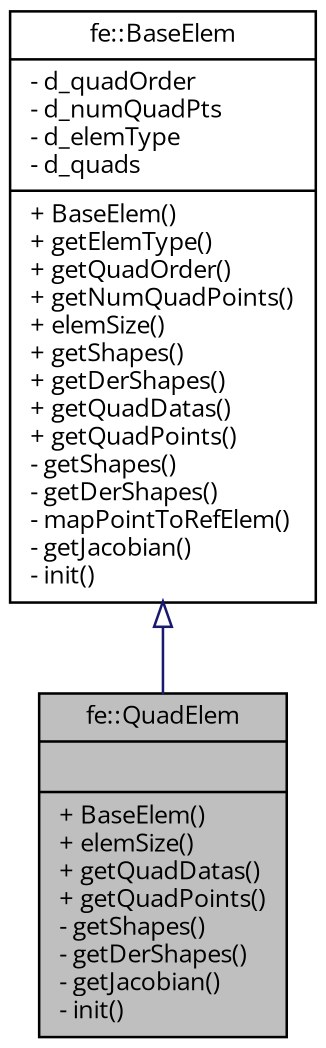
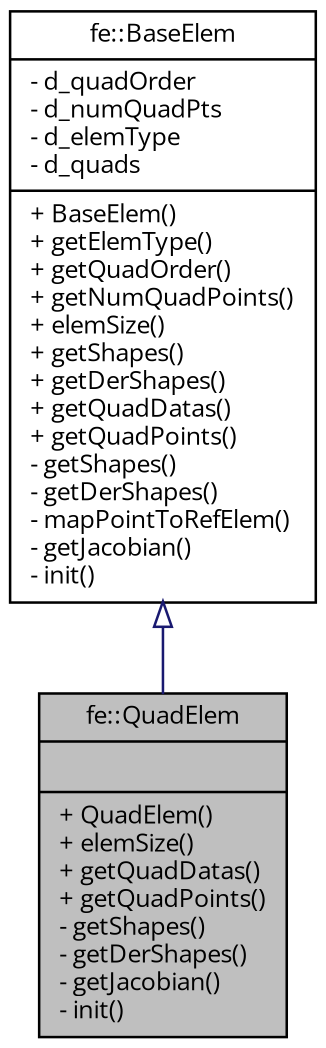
(133, 816) -> (136, 816)
